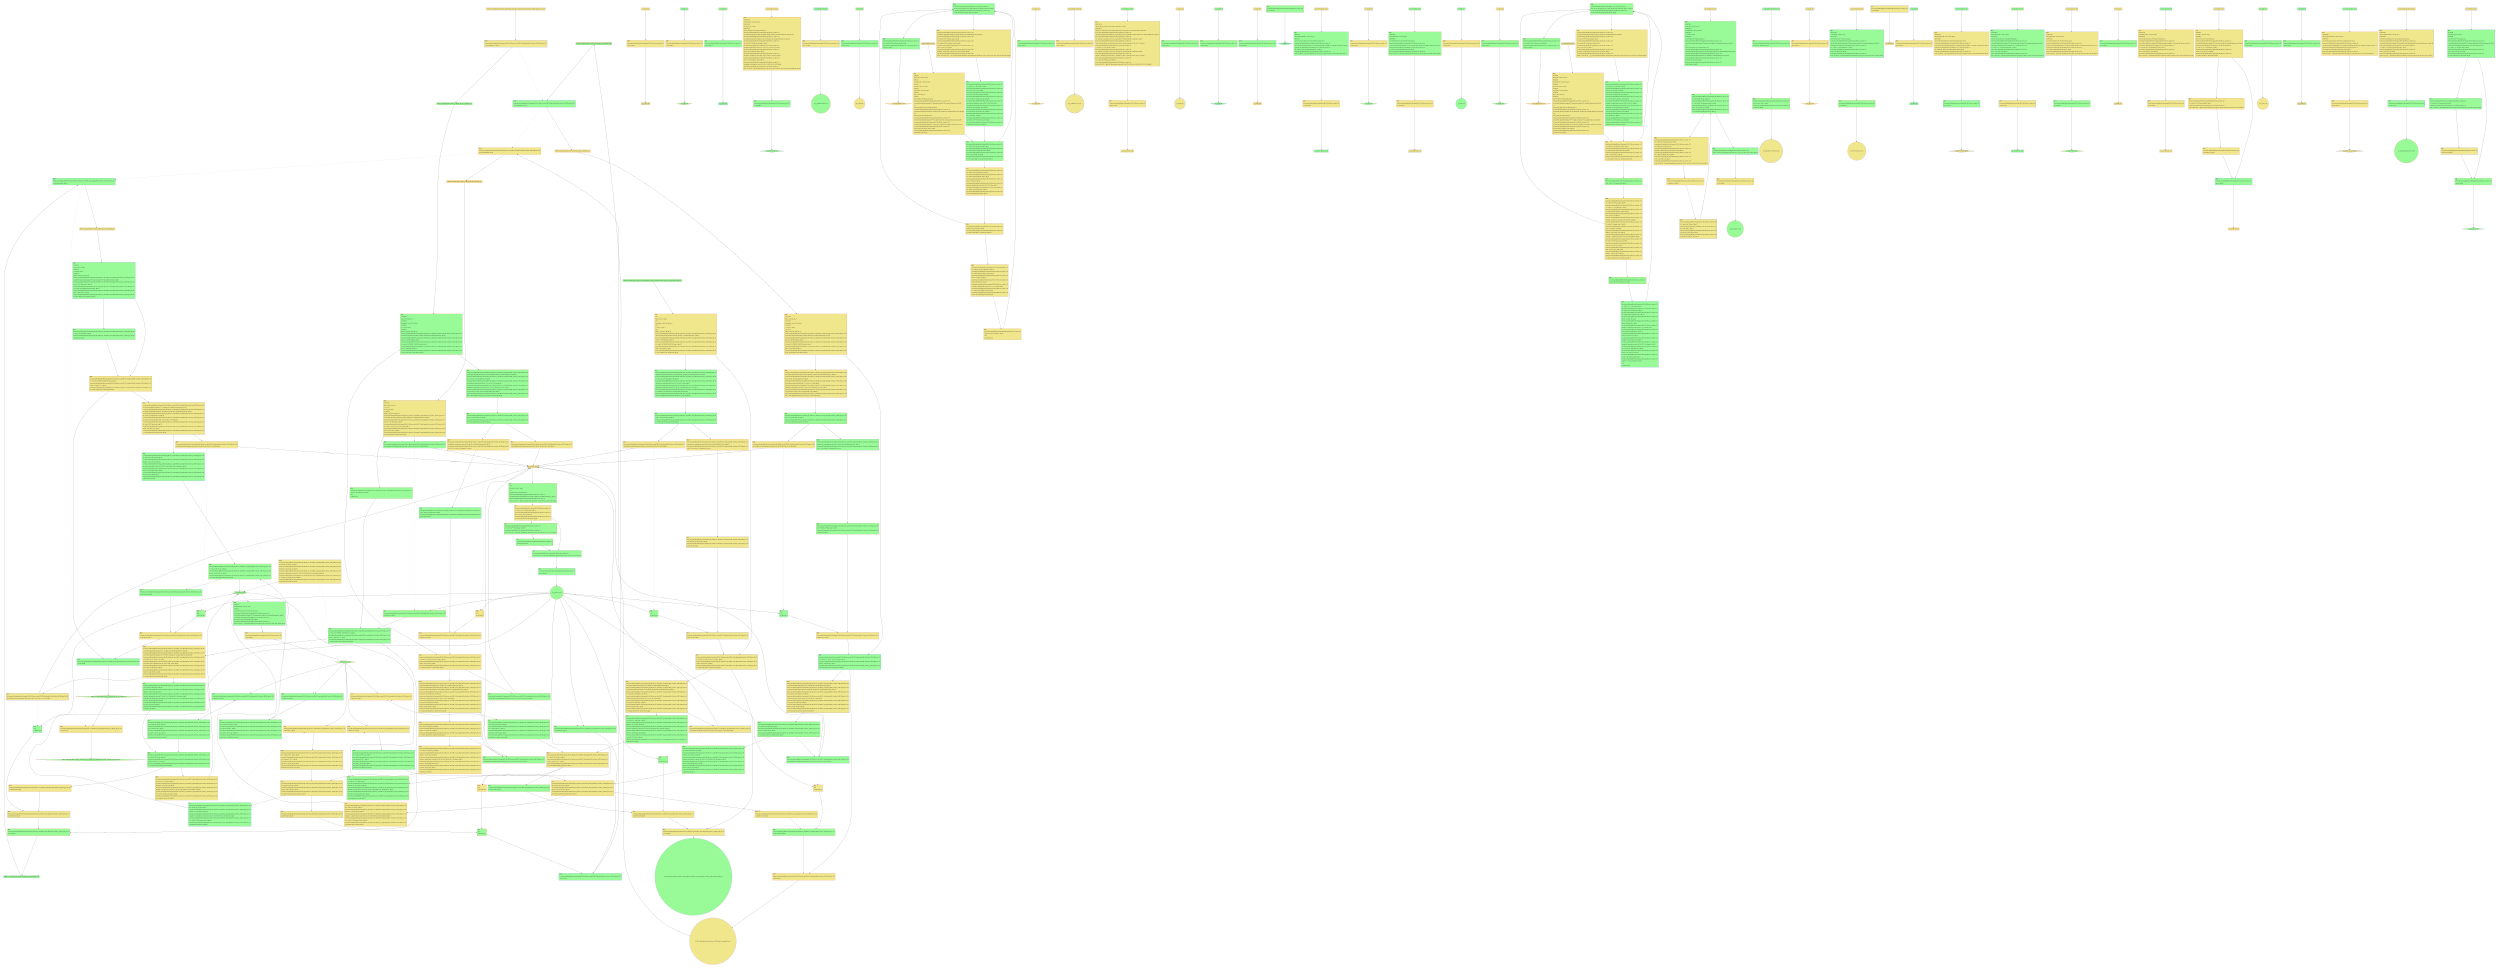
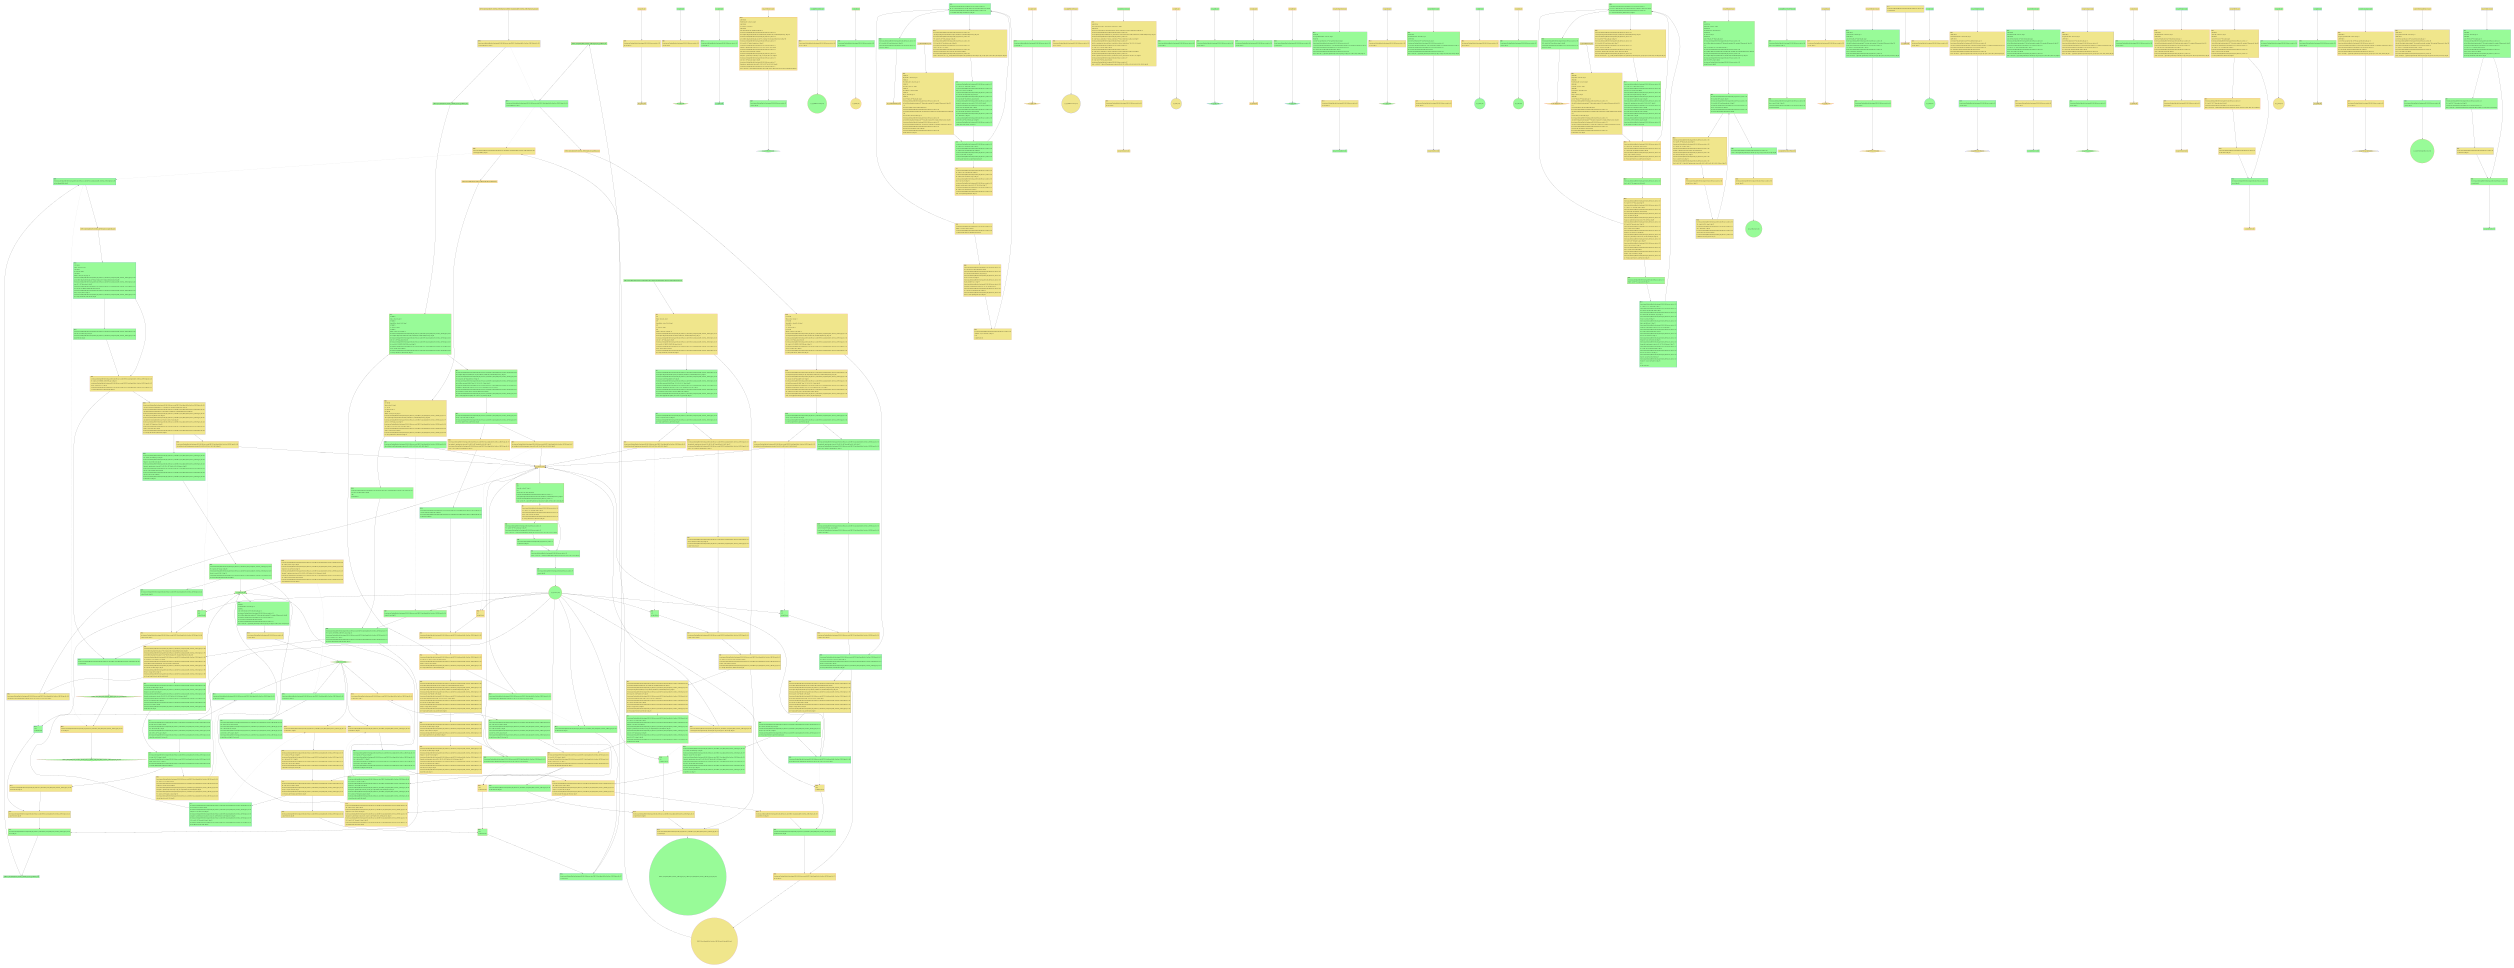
none -> (1292, 9)
(898, 104) -> (894, 104)
(1500, 104) -> (1519, 104)
(1914, 104) -> (1930, 104)
(1771, 151) -> (1787, 151)
(1857, 151) -> (1873, 151)
(2473, 229) -> (2489, 229)
